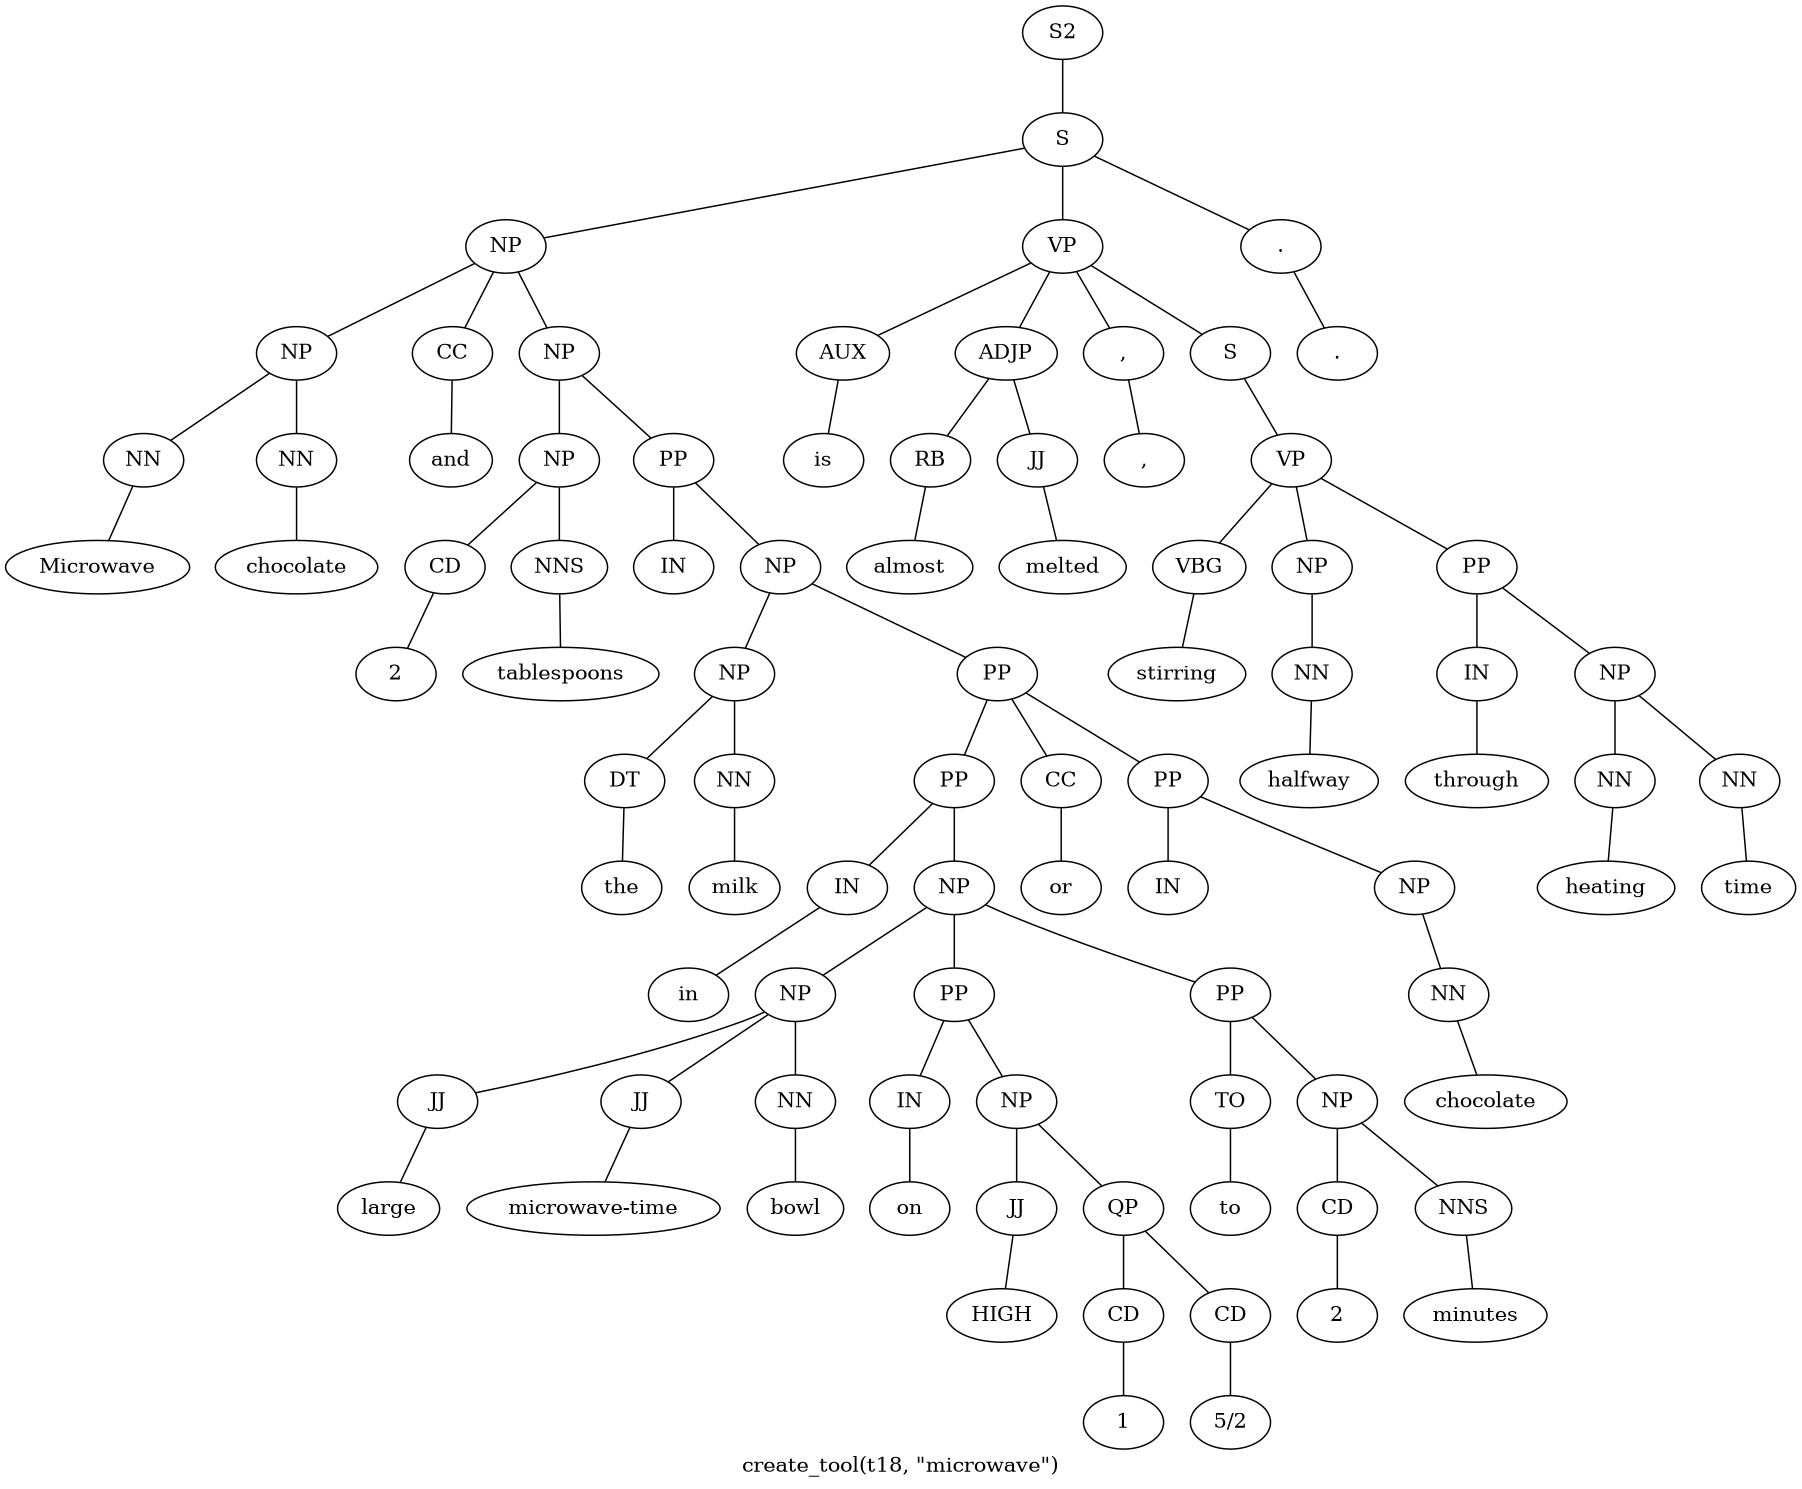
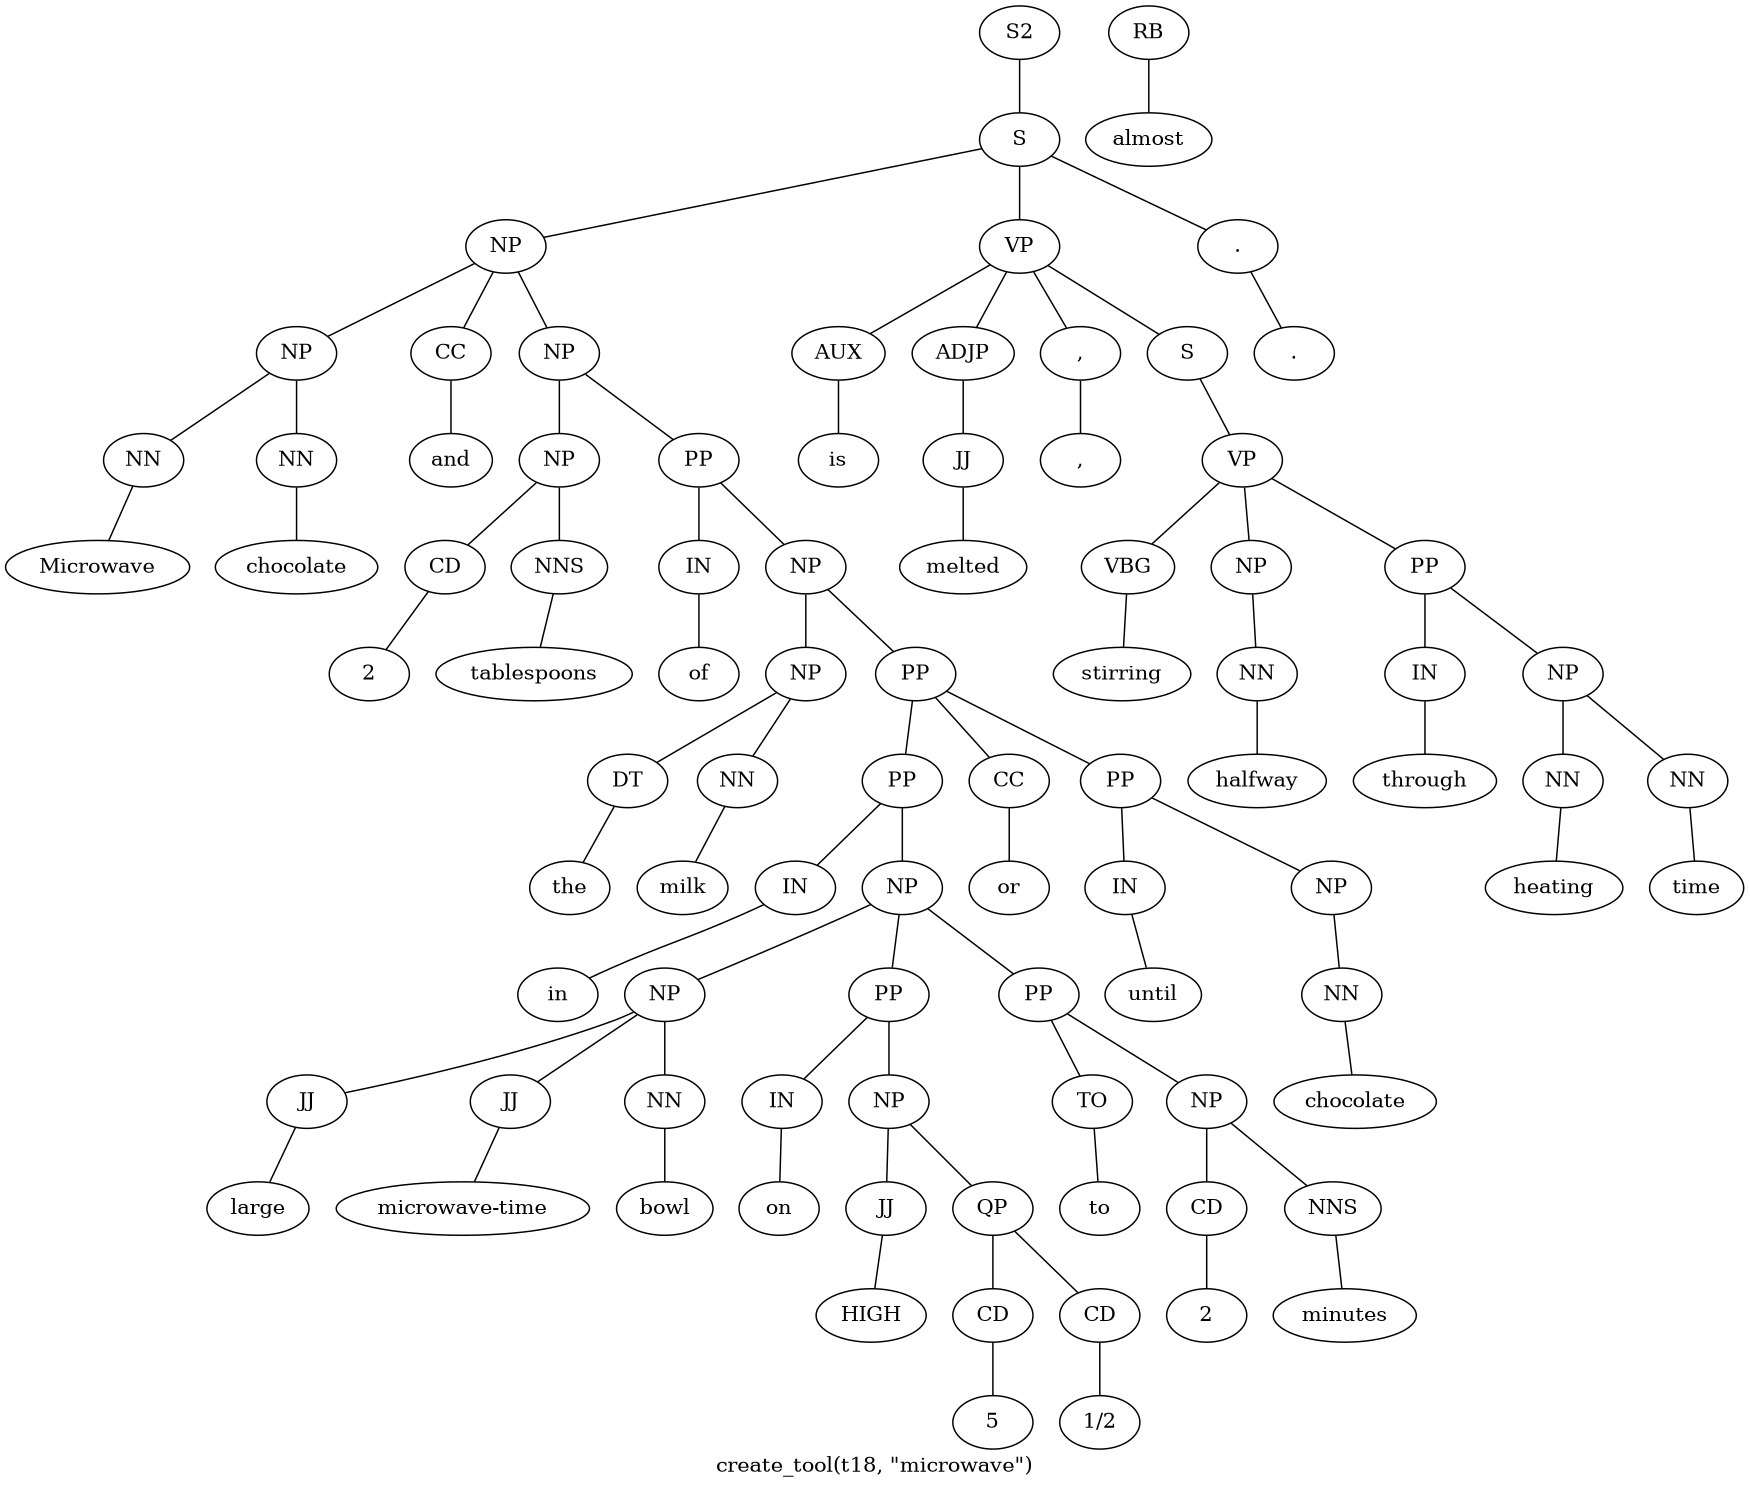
(968, 407) -> none
none -> (699, 674)
none -> (1153, 995)
(1124, 1422) -> (993, 1422)
(1230, 1422) -> (1100, 1422)
